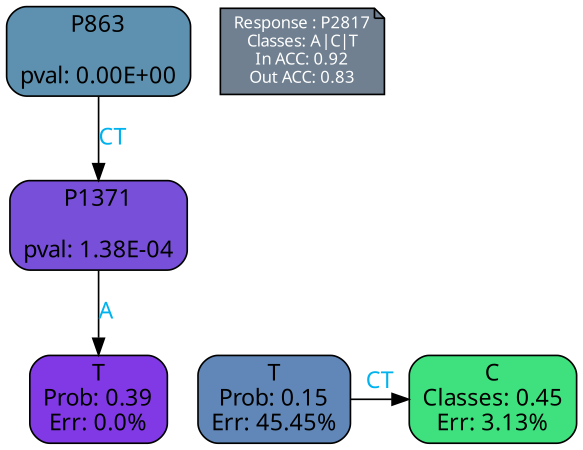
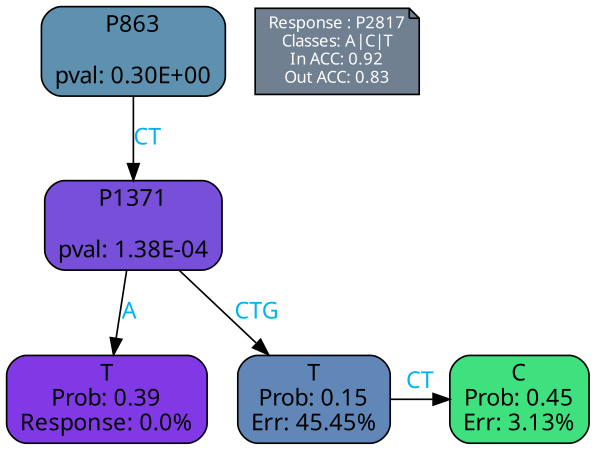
(99, 51) -> (133, 51)
none -> (218, 307)
(99, 399) -> (107, 399)
(493, 399) -> (519, 399)
